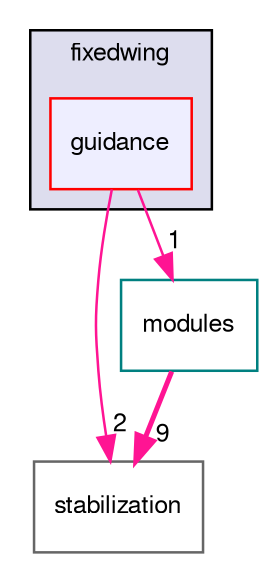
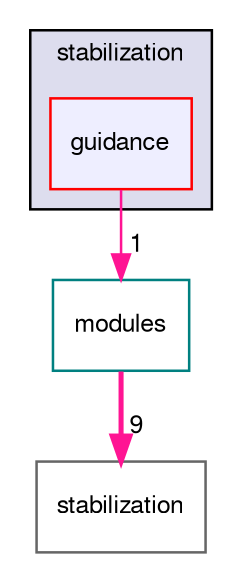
(121, 54) -> (121, 54)
(96, 313) -> none
